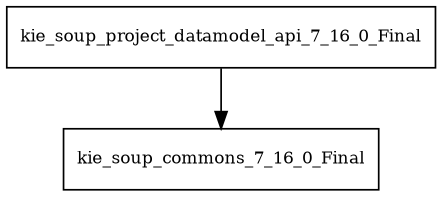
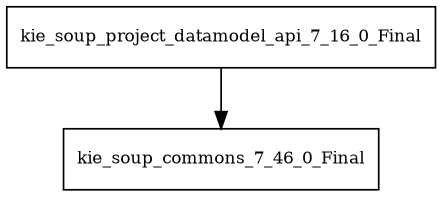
(221, 159) -> (221, 159)
